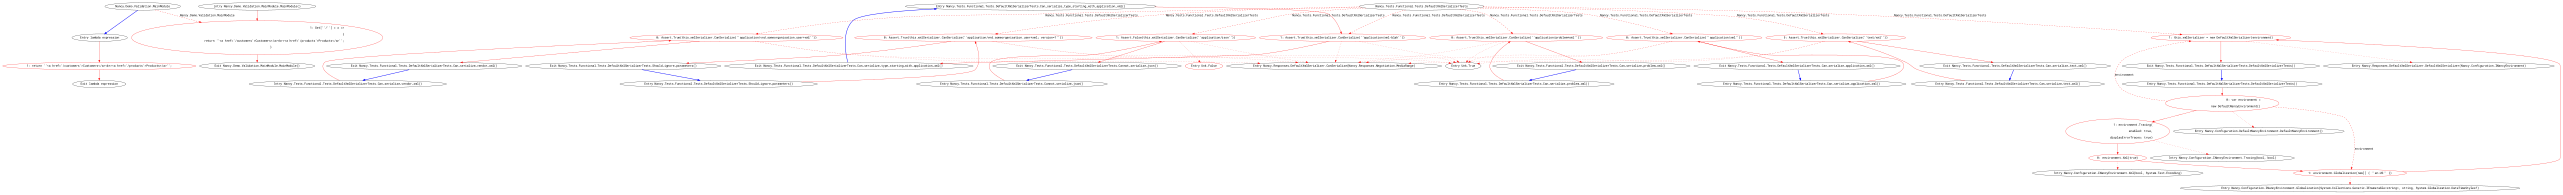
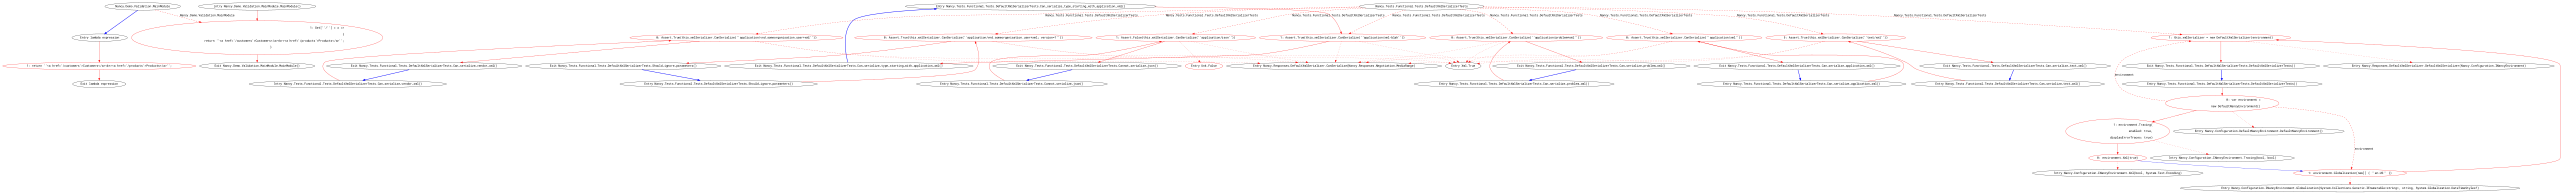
(1463, 66) -> (1463, 66)
(2219, 167) -> (2219, 167)
